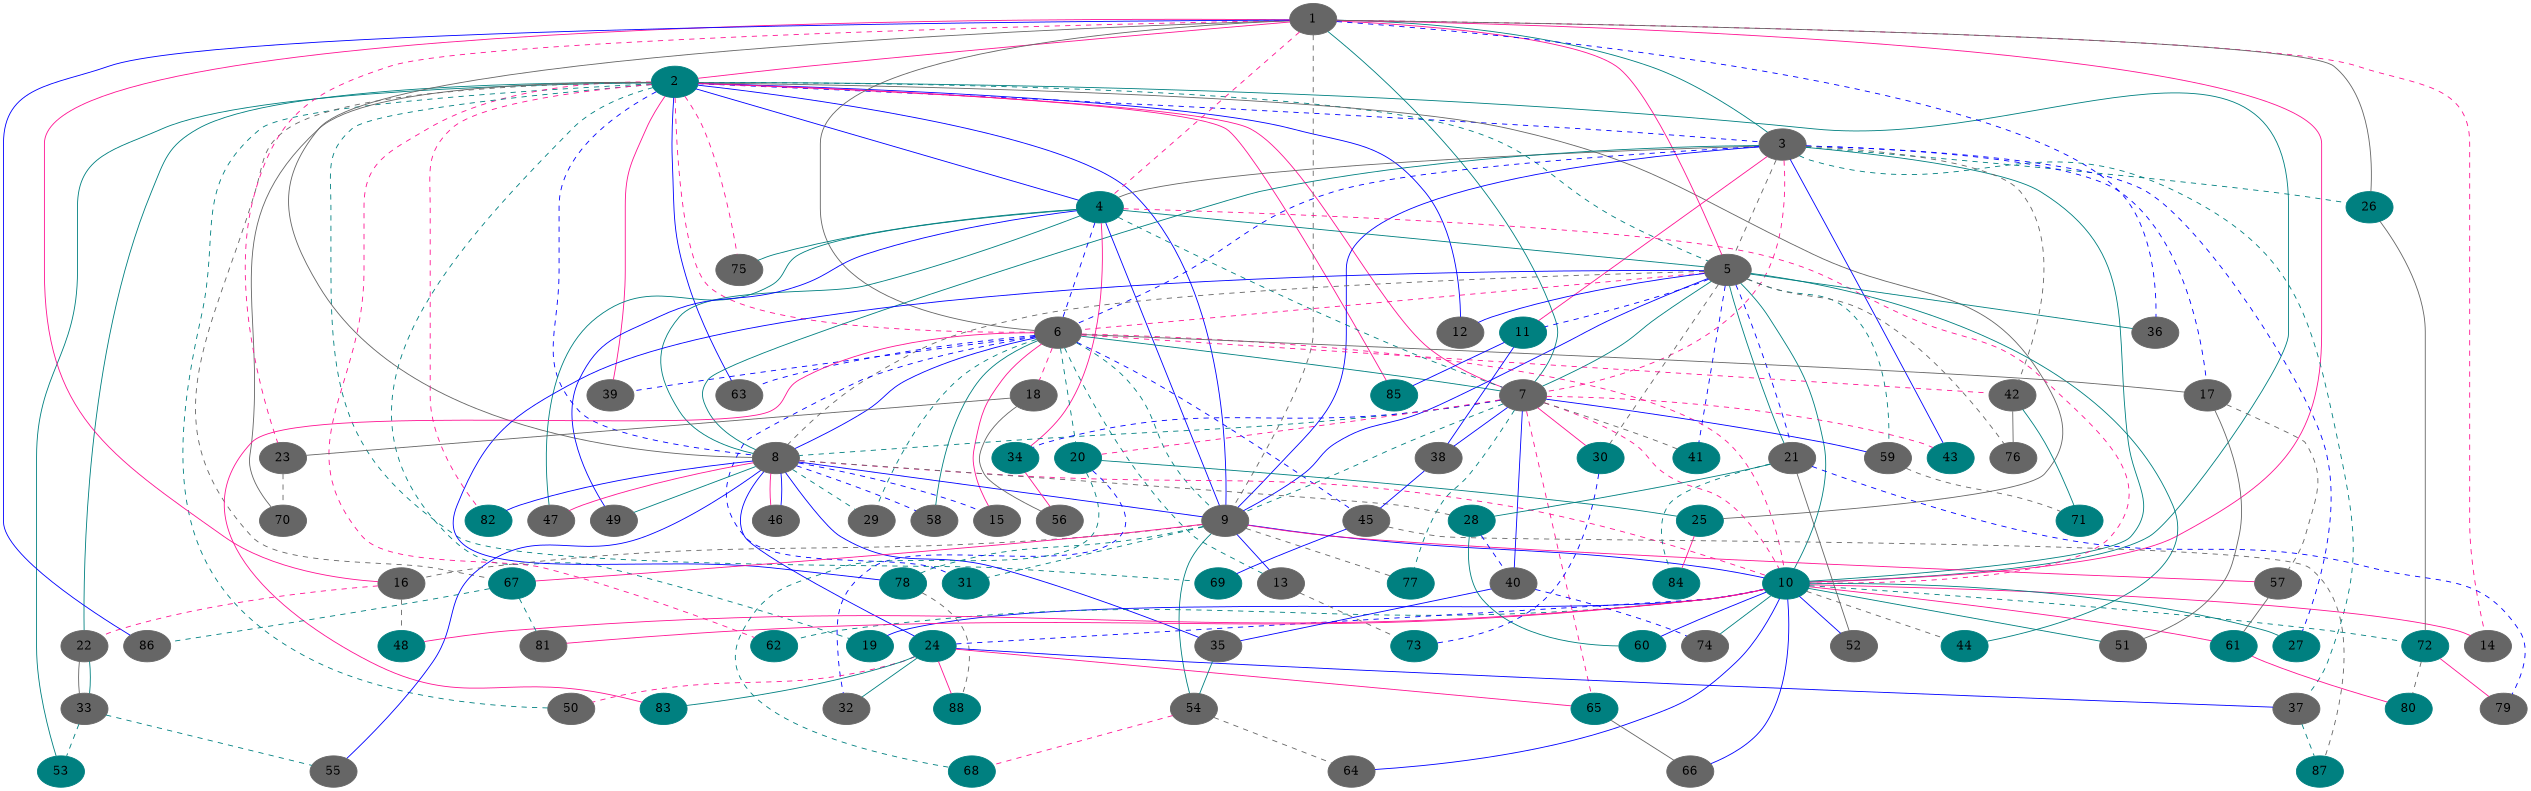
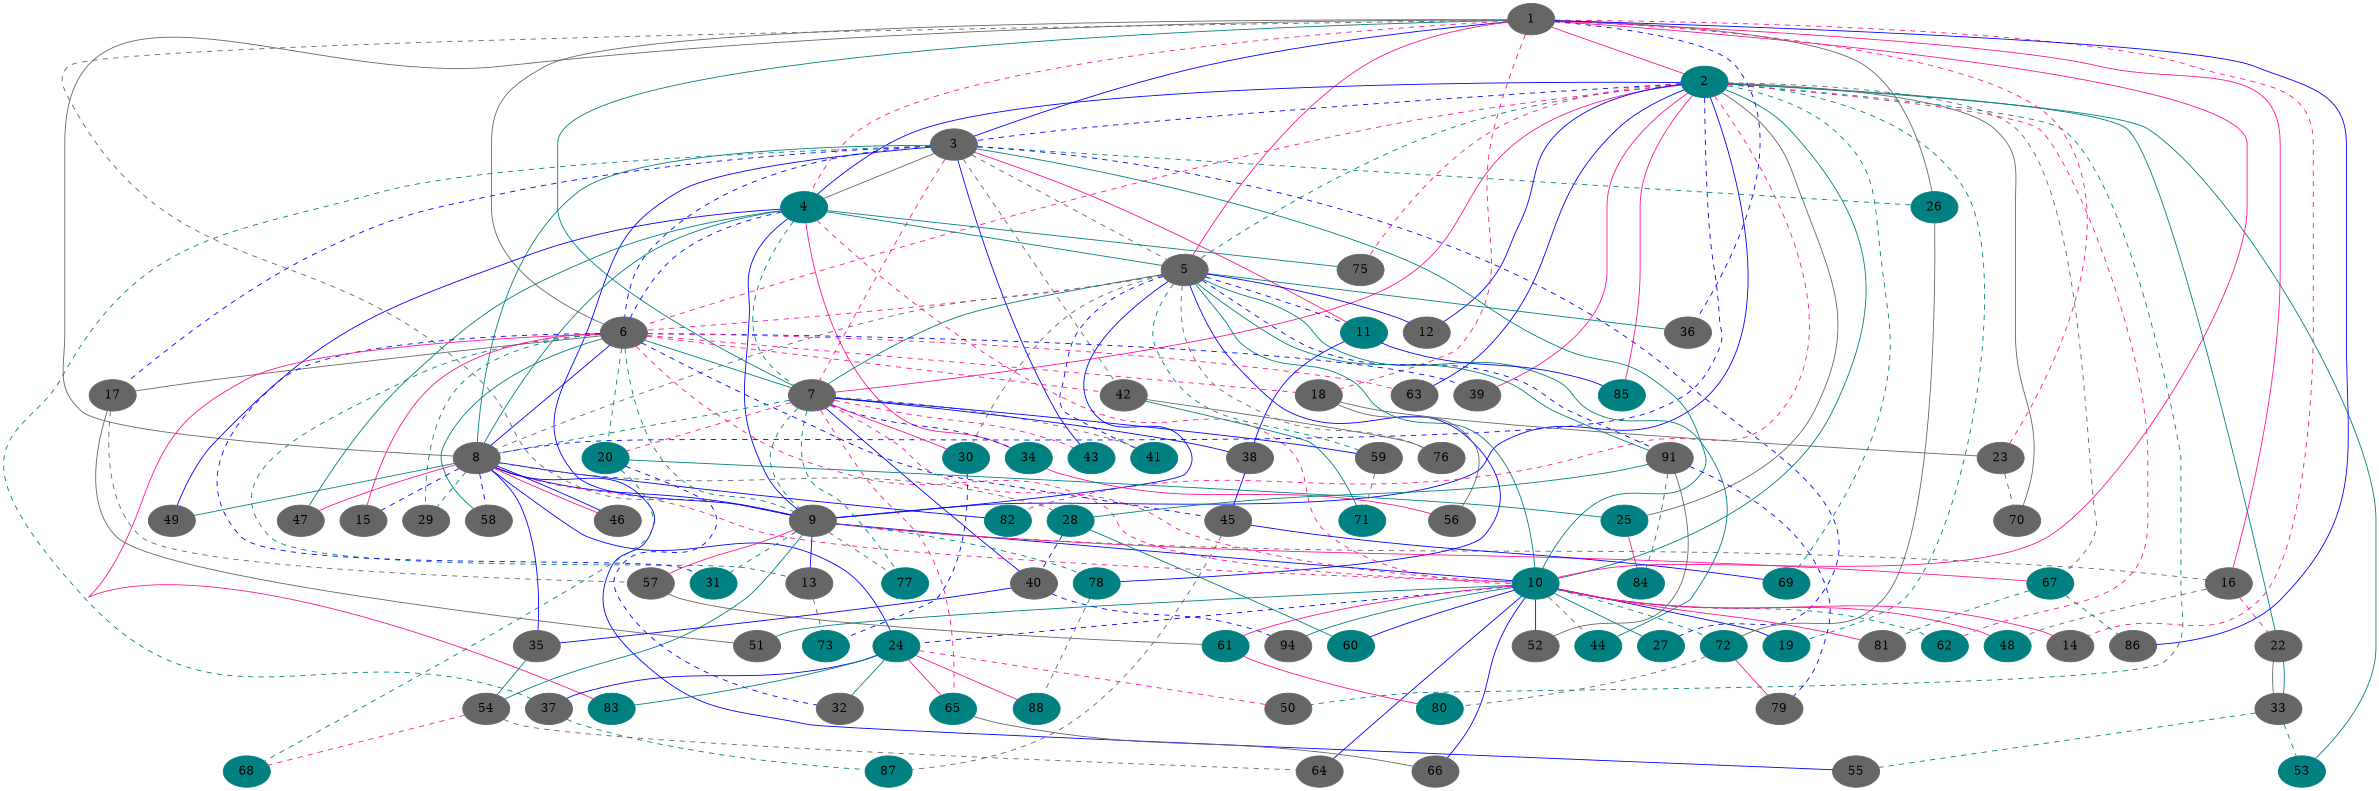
(1617, 56) -> (1237, 59)
none -> (1491, 255)
(895, 354) -> (1059, 350)
(1792, 458) -> (1670, 458)
(1705, 646) -> (1288, 646)
